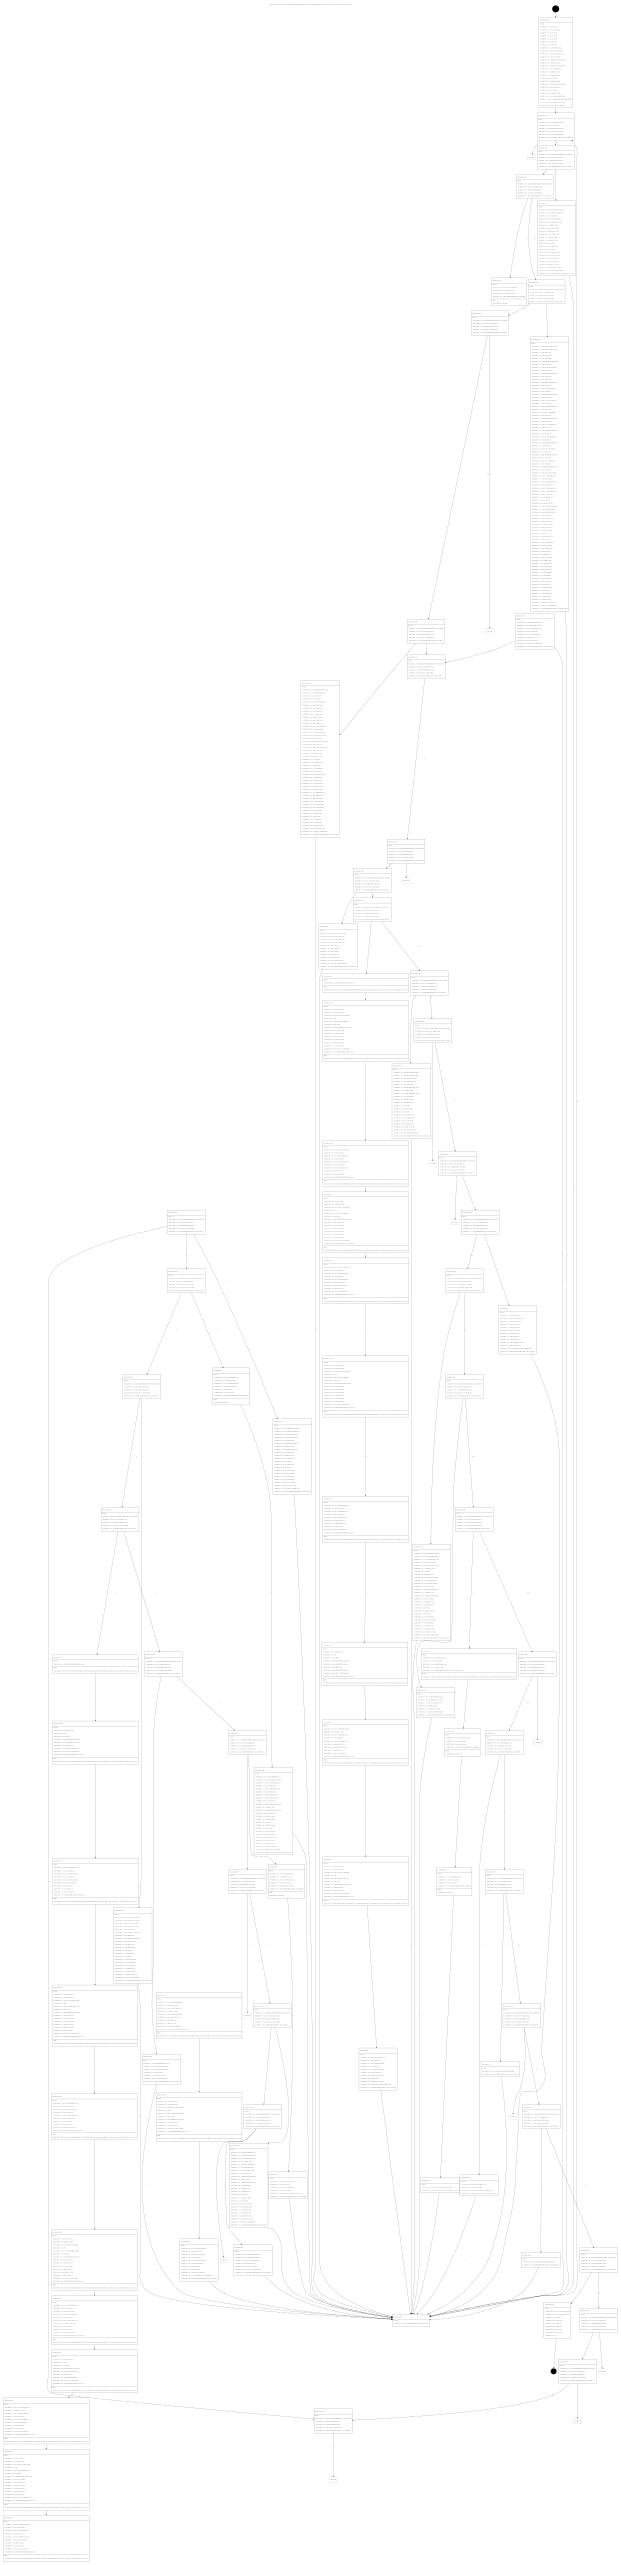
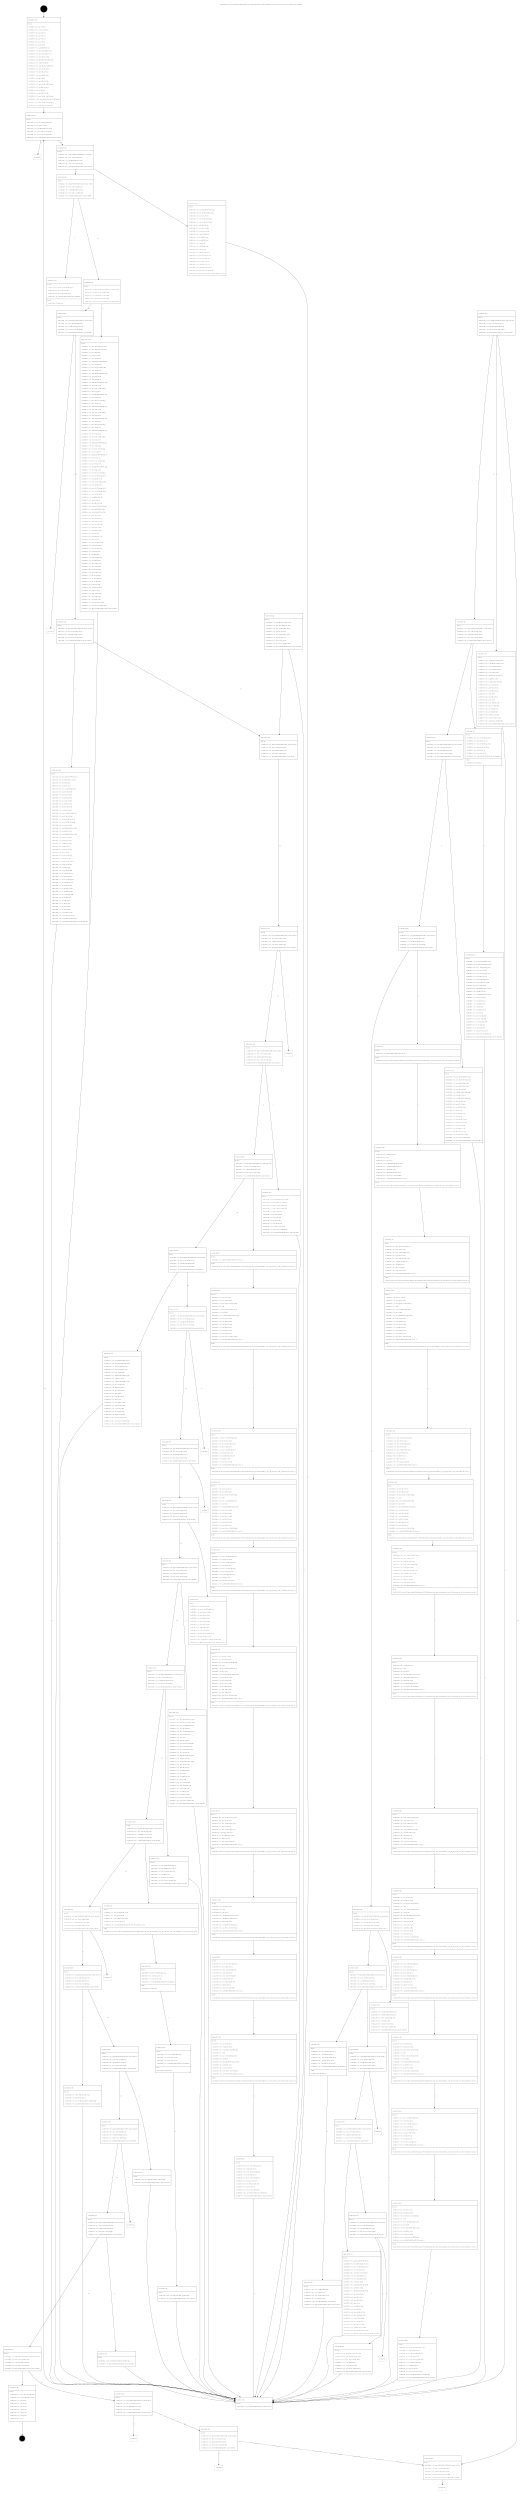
none -> (435, 2059)
